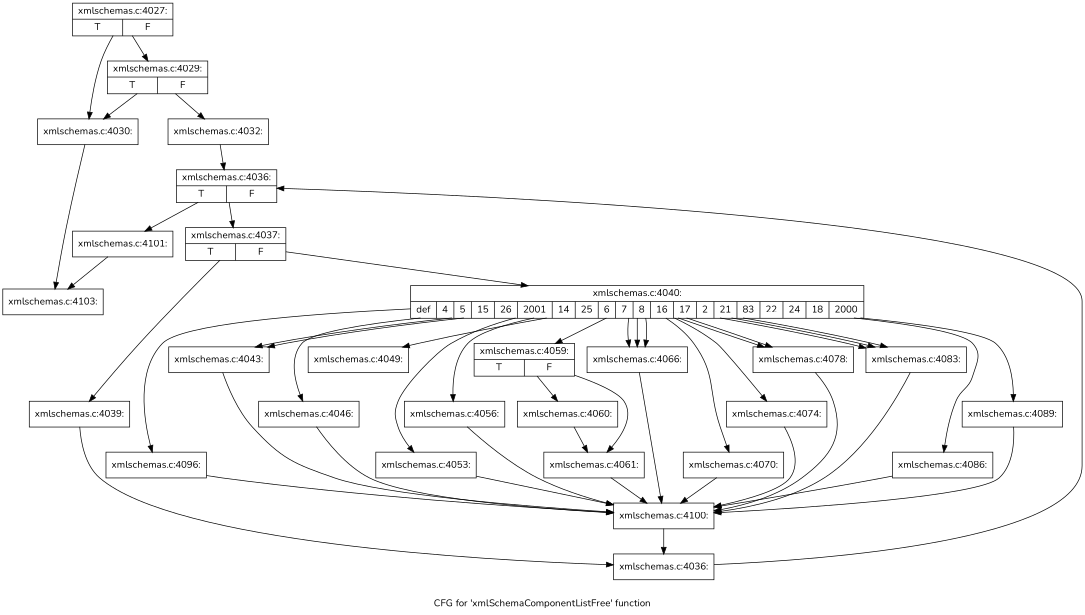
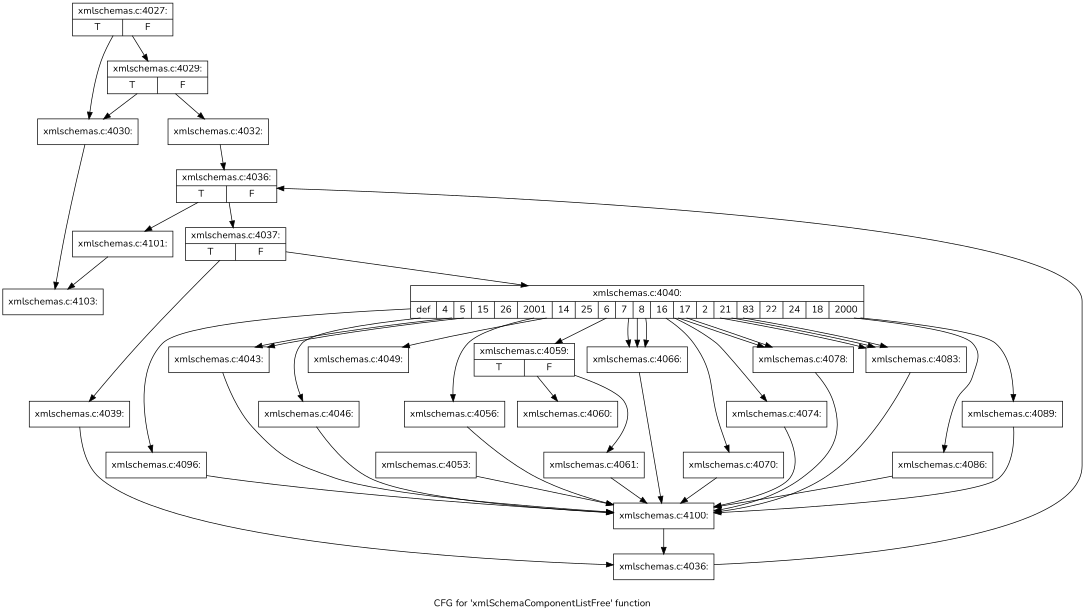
(428, 362) -> none
(579, 437) -> none
